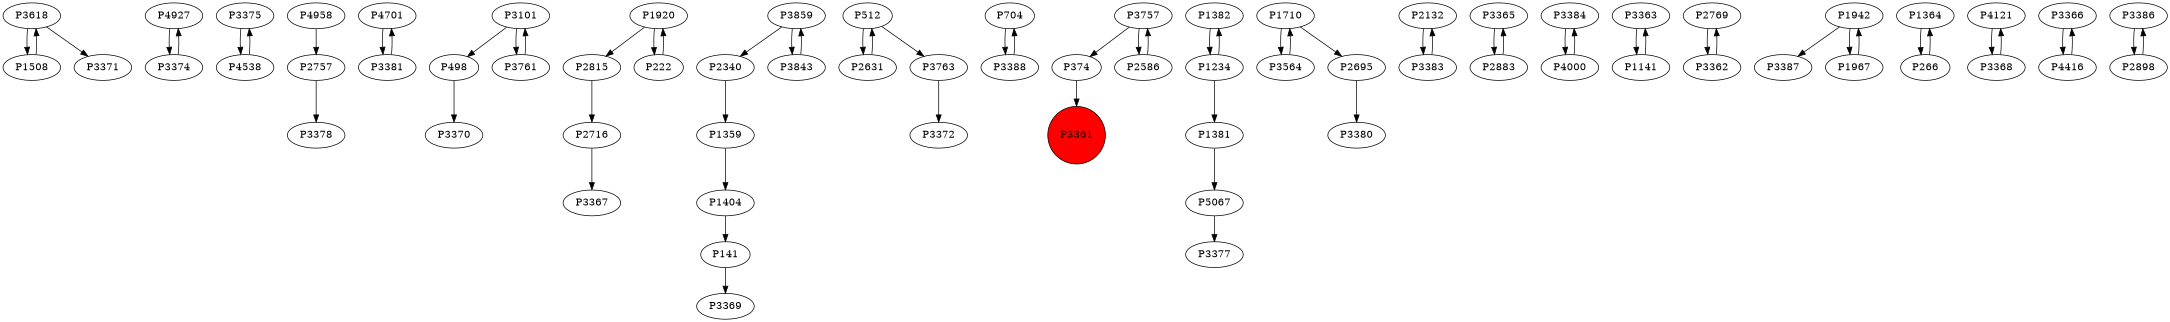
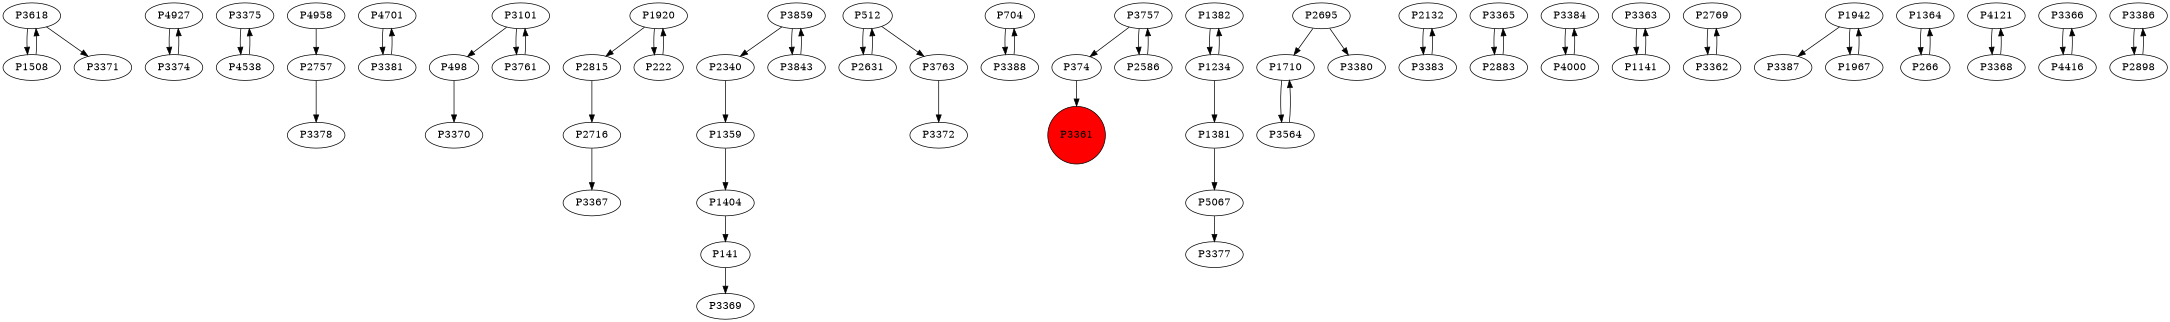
(1318, 39) -> (1306, 39)
